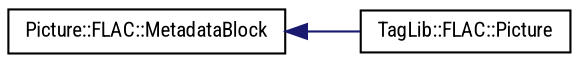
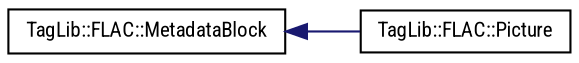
(147, 31) -> (147, 31)
